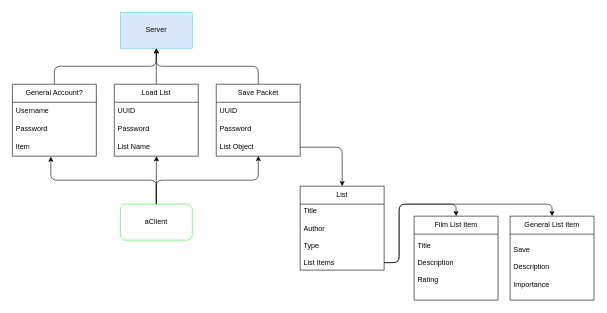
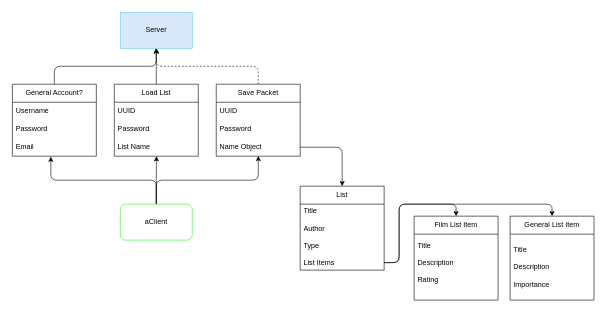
(156, 51) -> (154, 65)
(215, 66) -> (215, 66)
(24, 147) -> (24, 147)
(240, 147) -> (241, 147)
(534, 267) -> (534, 267)
